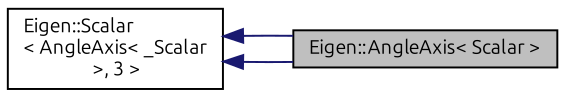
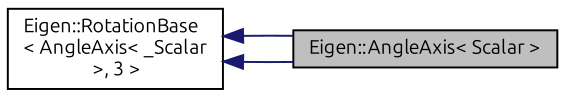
(115, 49) -> (115, 49)
